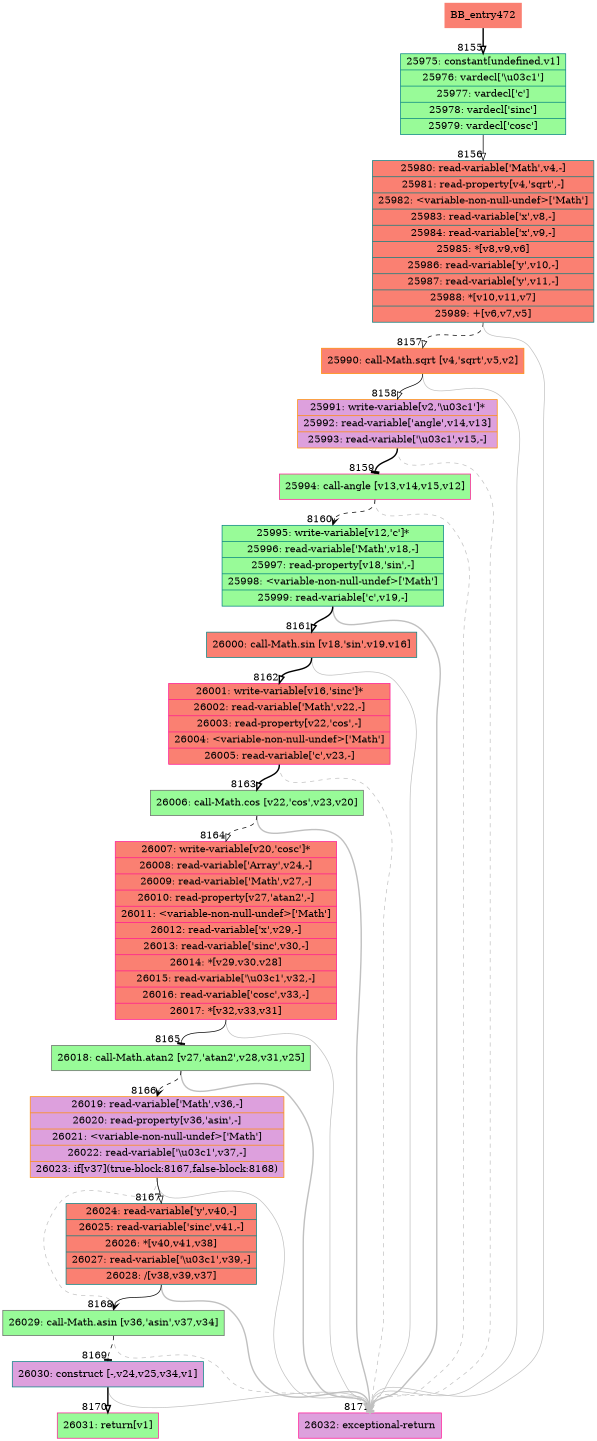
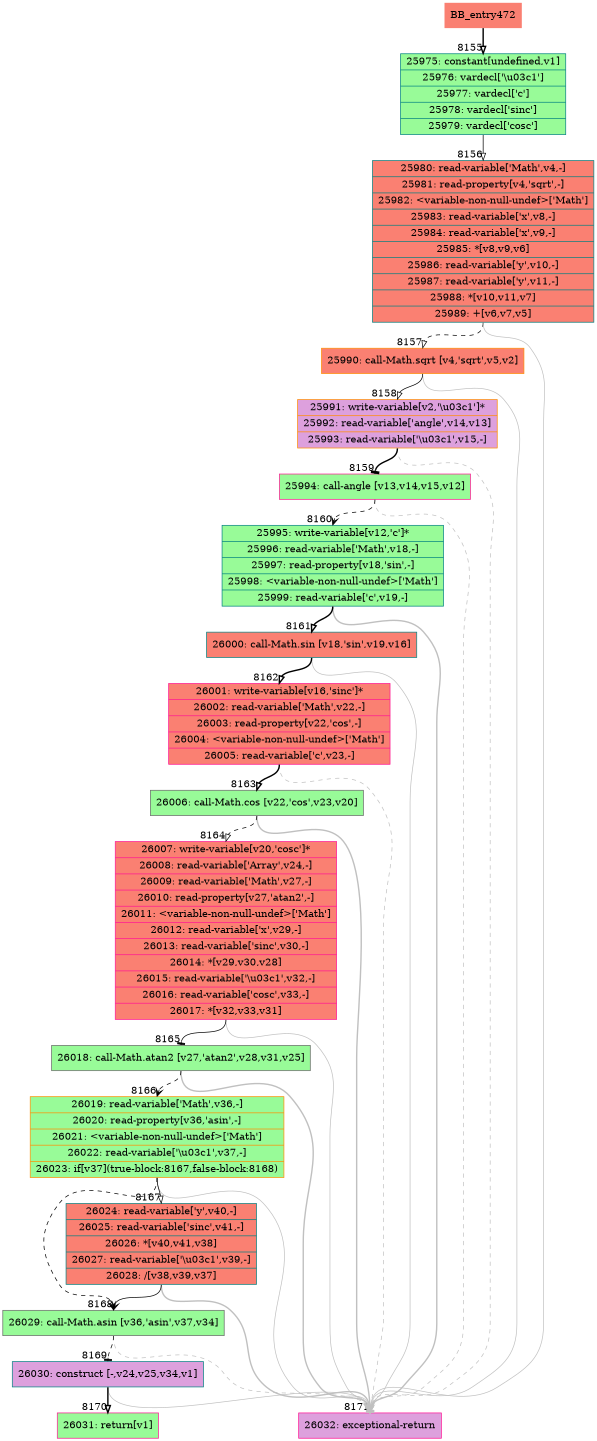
(157, 1137) -> (157, 1137)
(50, 1218) -> (50, 1218)
